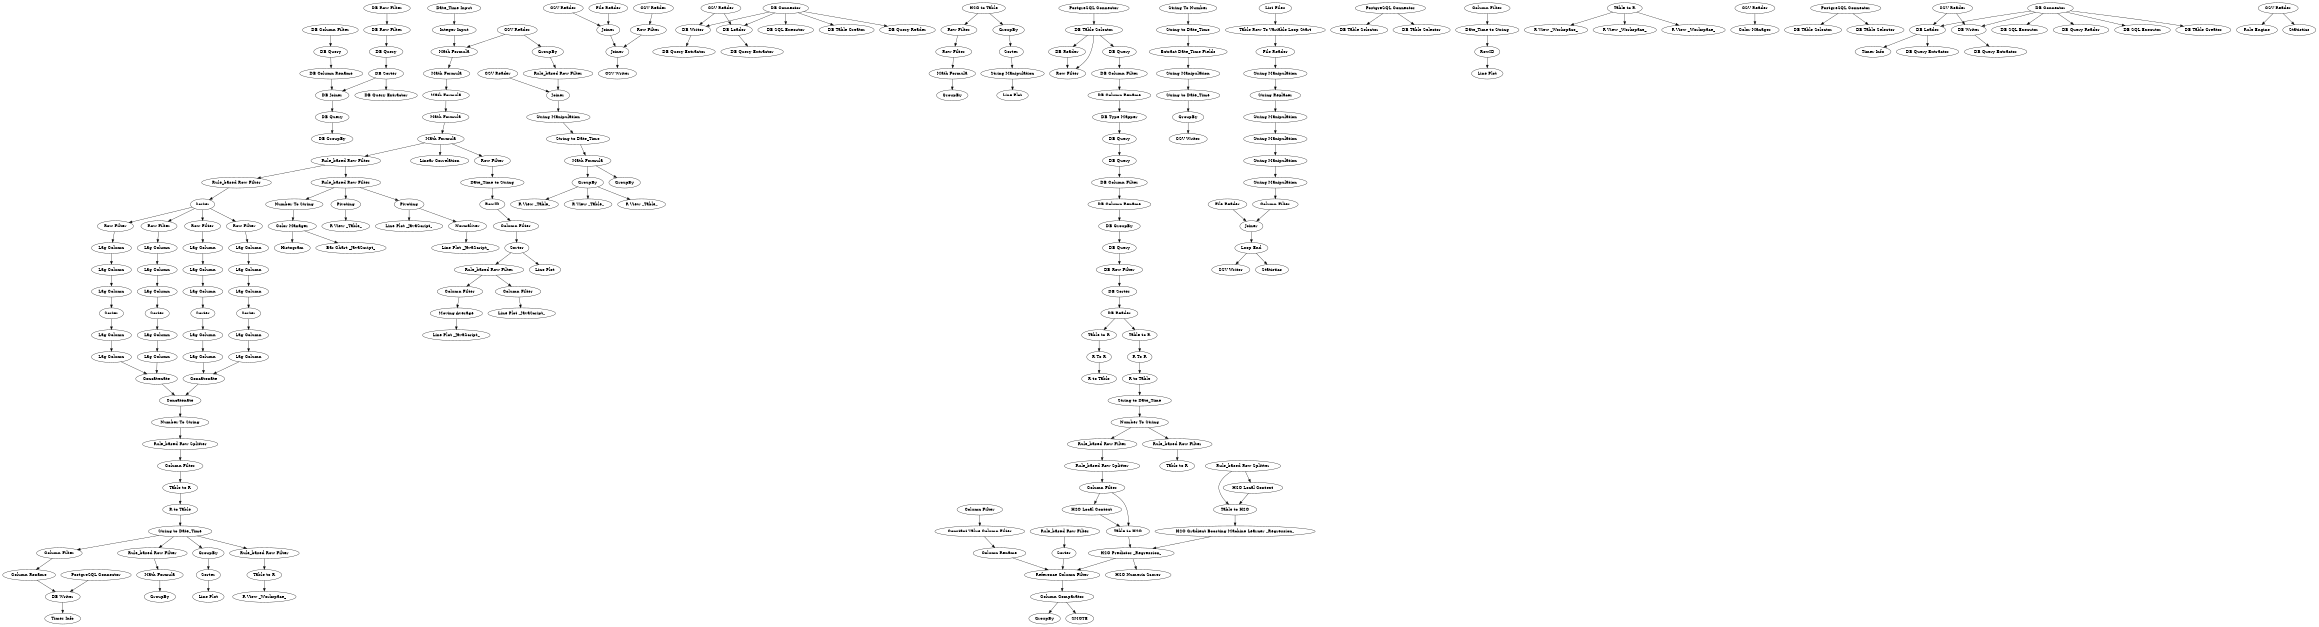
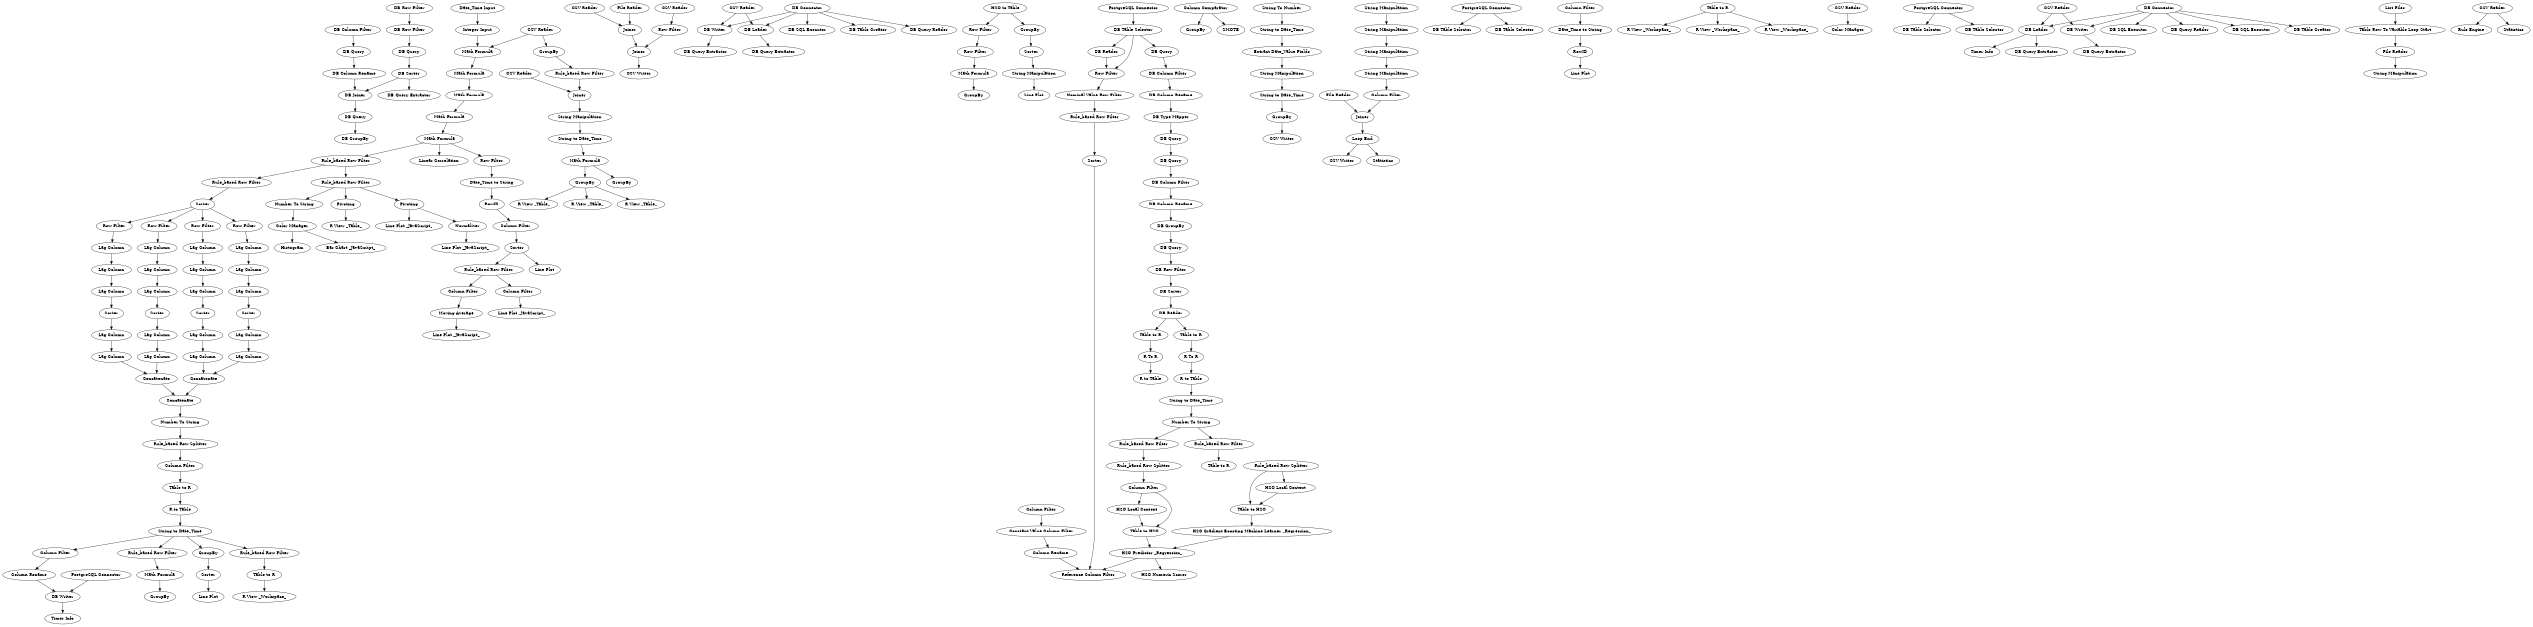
(1188, 52) -> (1282, 52)
none -> (1095, 95)
(1275, 95) -> none
(1062, 584) -> none
